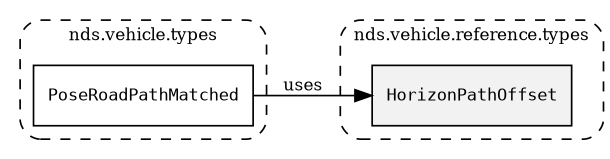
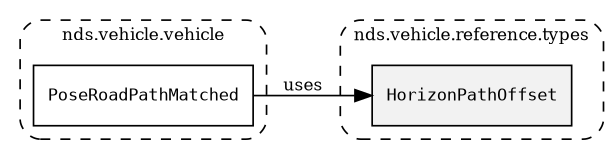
(143, 36) -> (143, 36)
